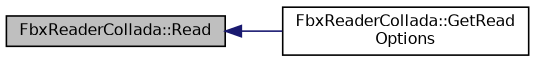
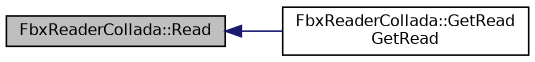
(406, 31) -> (406, 31)
